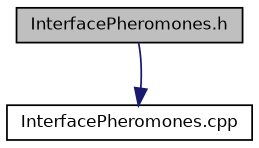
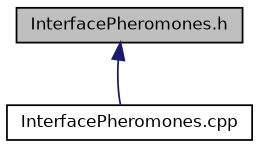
(141, 65) -> (118, 83)
